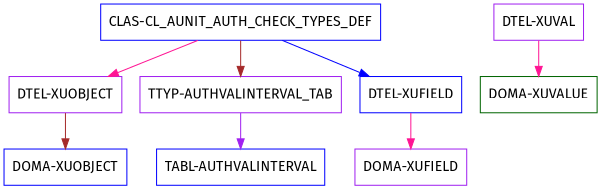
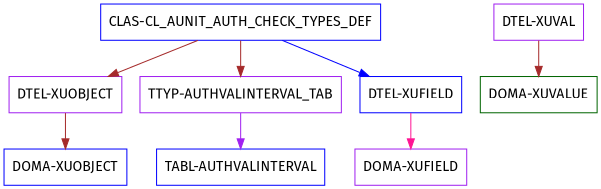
(539, 53) -> (539, 53)
(158, 57) -> (158, 57)
